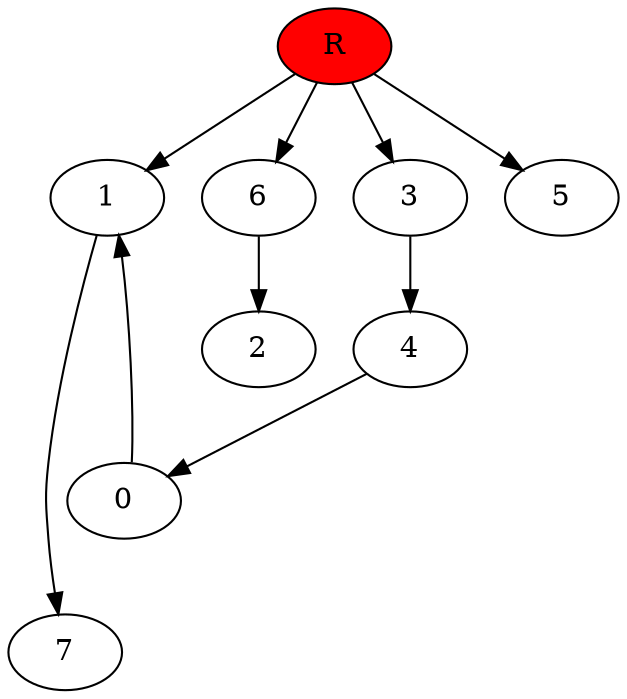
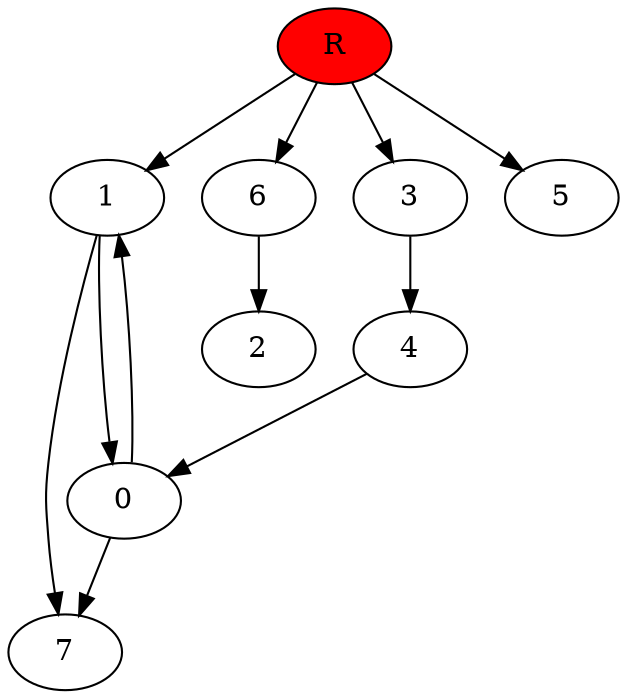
none -> (101, 339)
none -> (99, 567)
